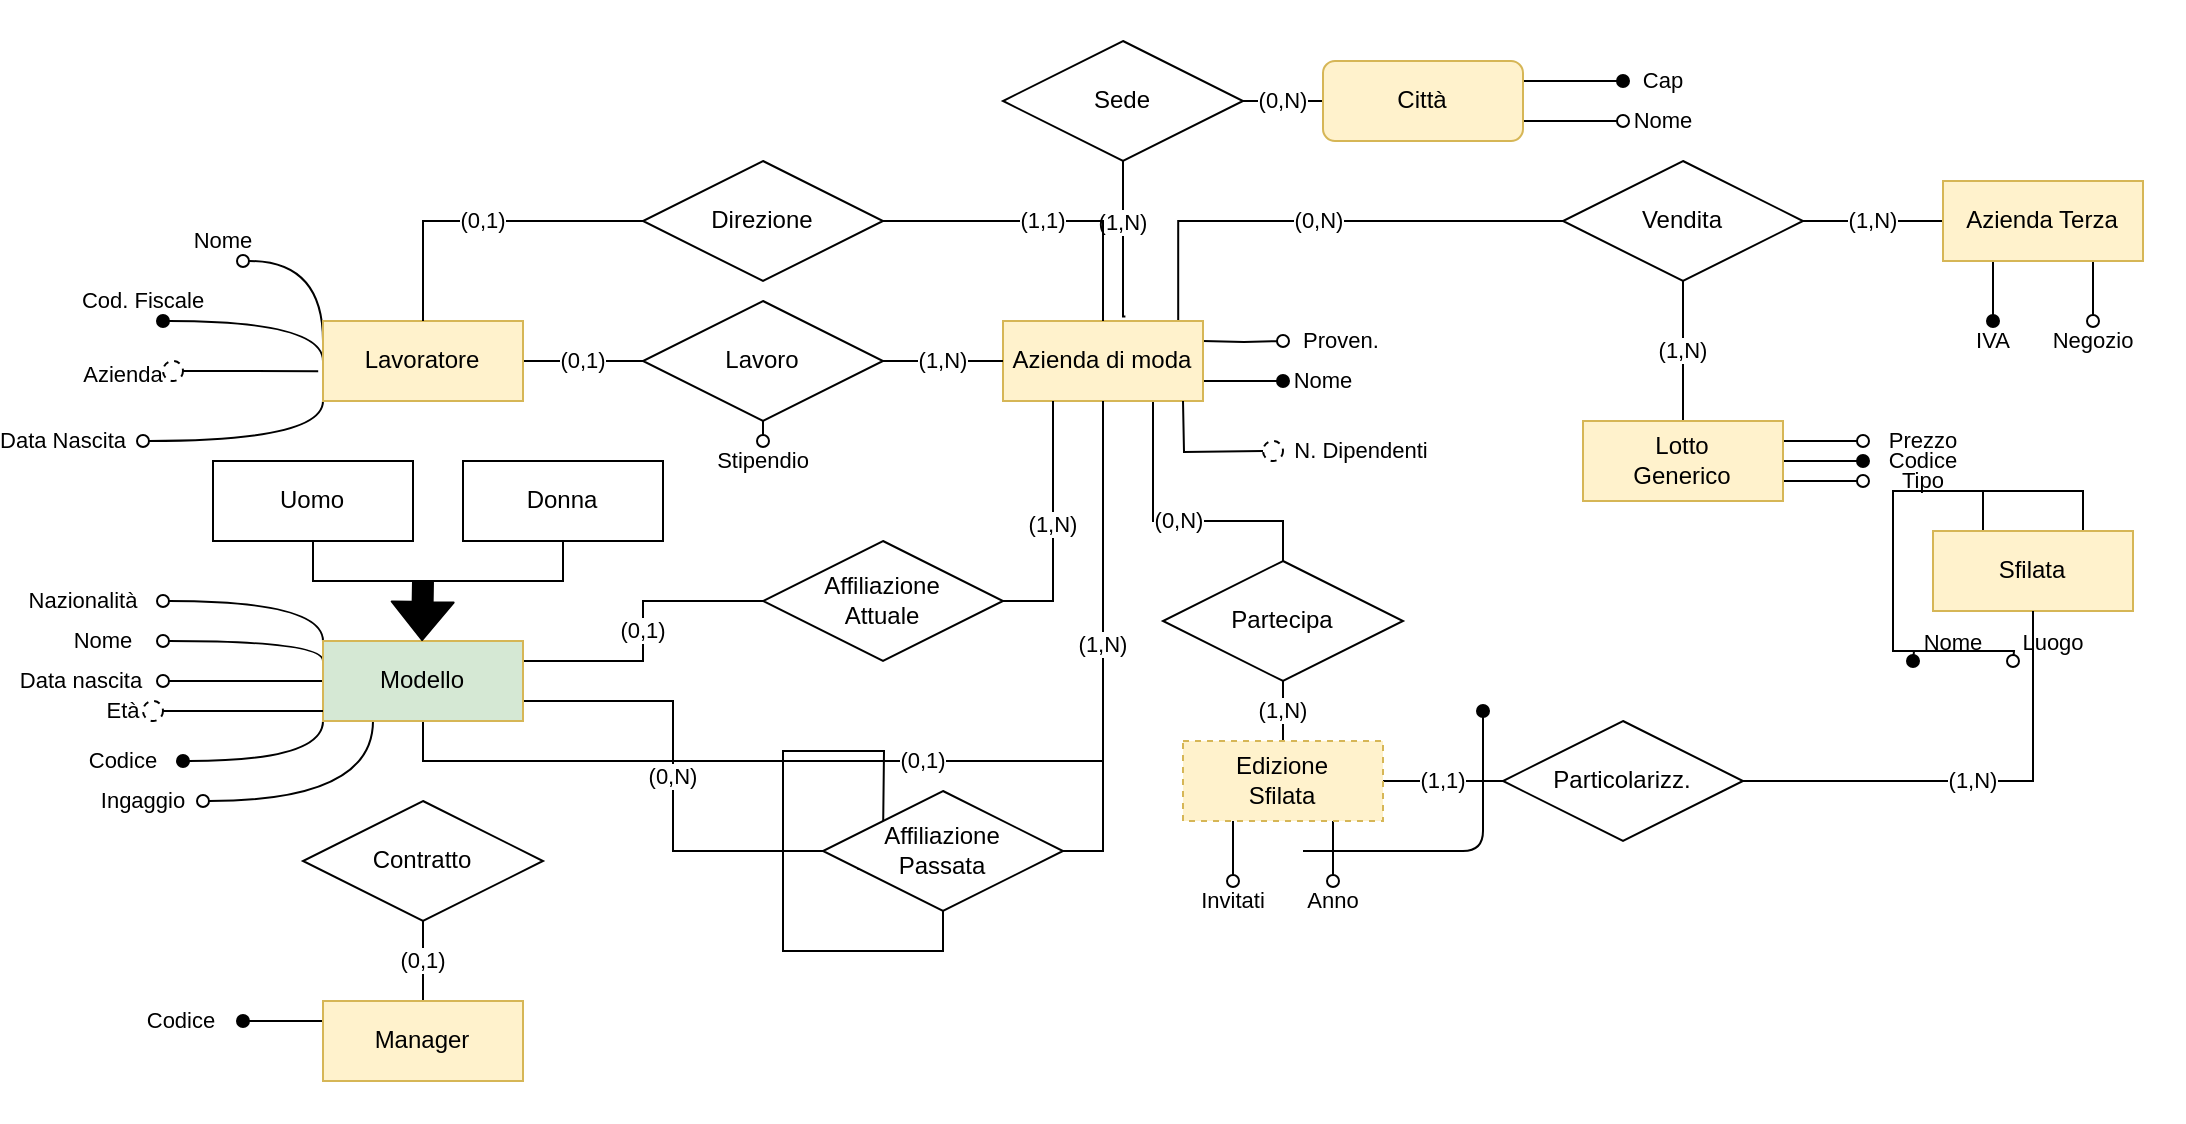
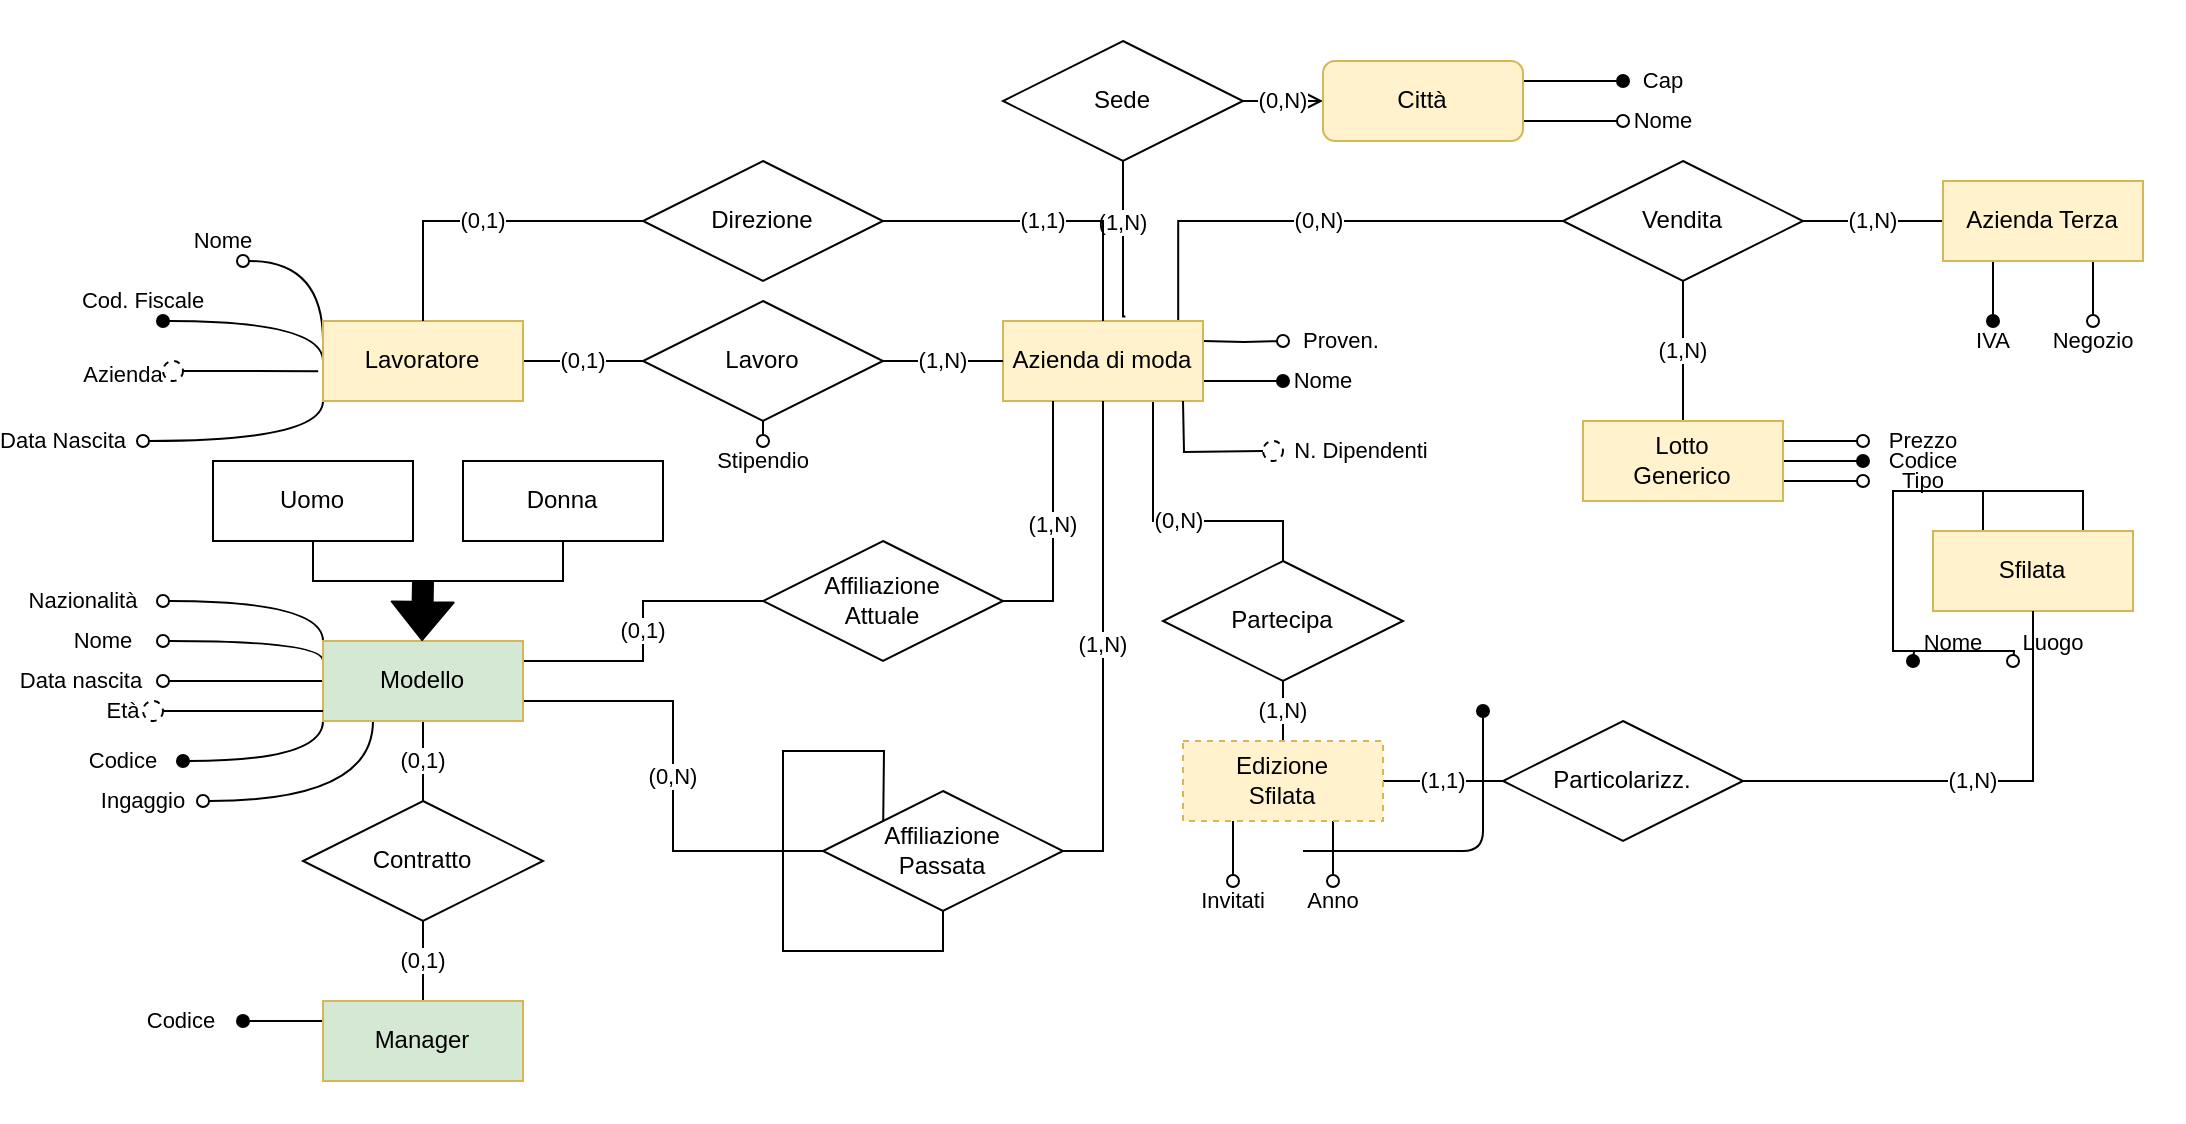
(1316, 101) -> (1314, 101)
(664, 761) -> (423, 773)
(423, 1041) -> (423, 1041)
